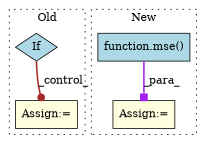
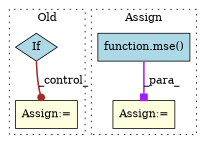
(144, 18) -> (144, 18)
